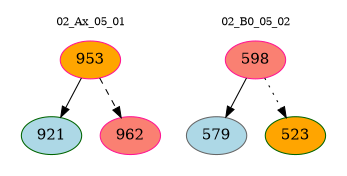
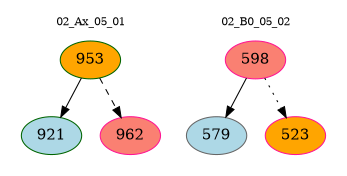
(90, 60) -> (90, 60)
(295, 136) -> (295, 136)
